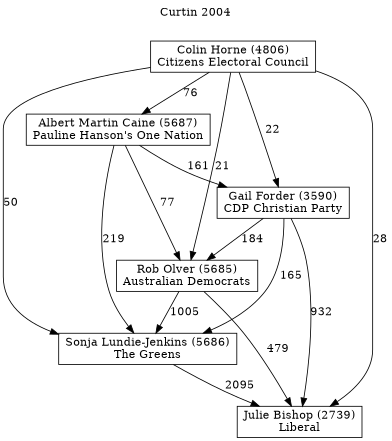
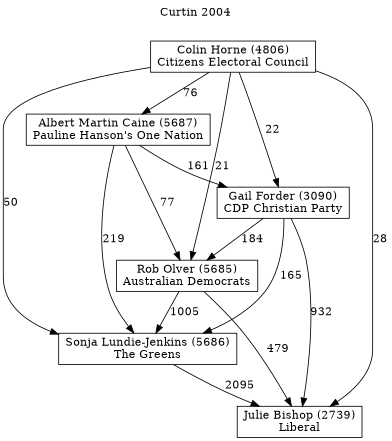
(283, 203) -> (283, 203)
